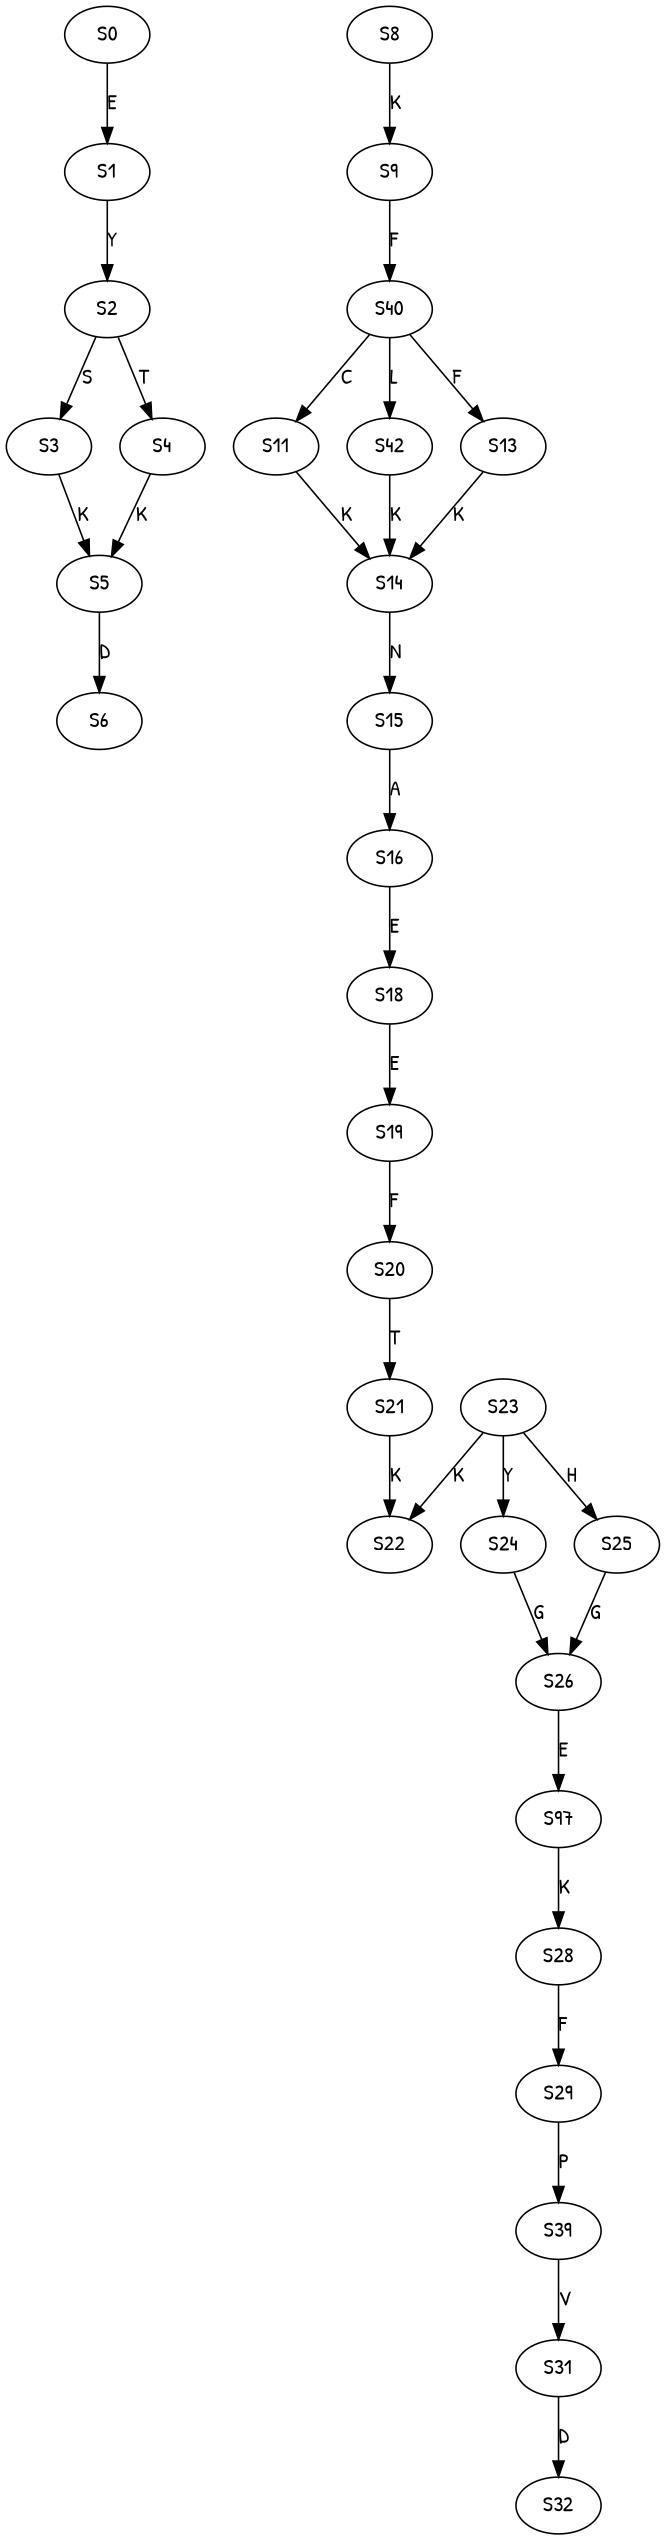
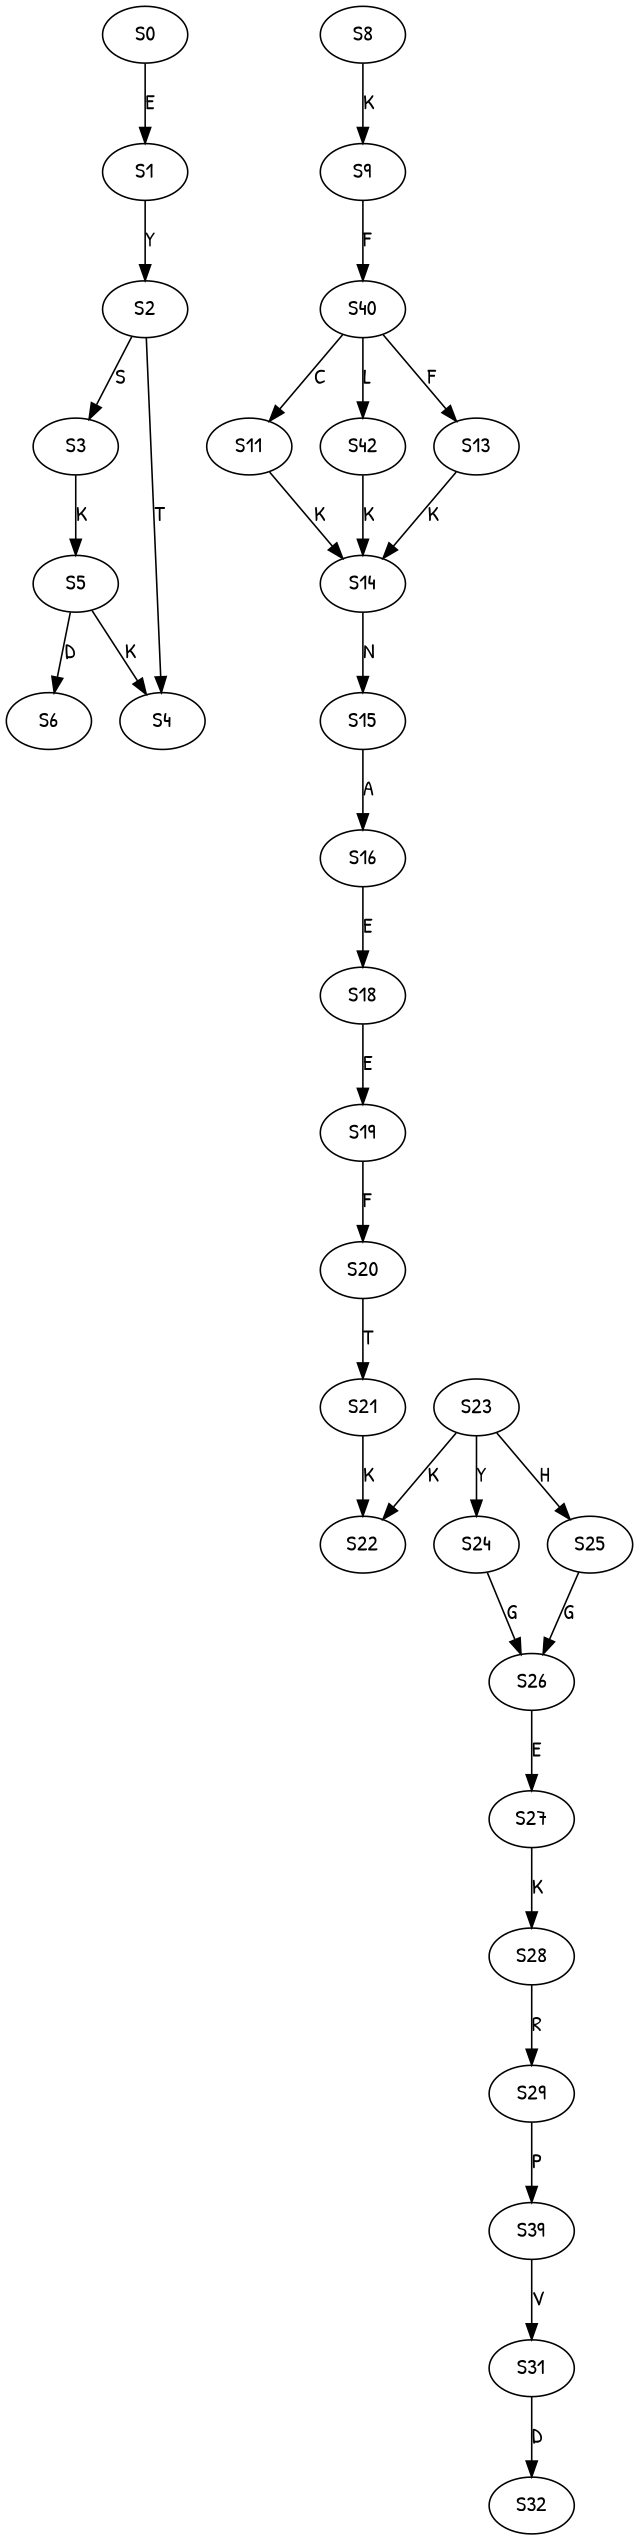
(134, 508) -> (115, 646)
(559, 1819) -> (532, 1819)
(563, 2025) -> (537, 2025)
